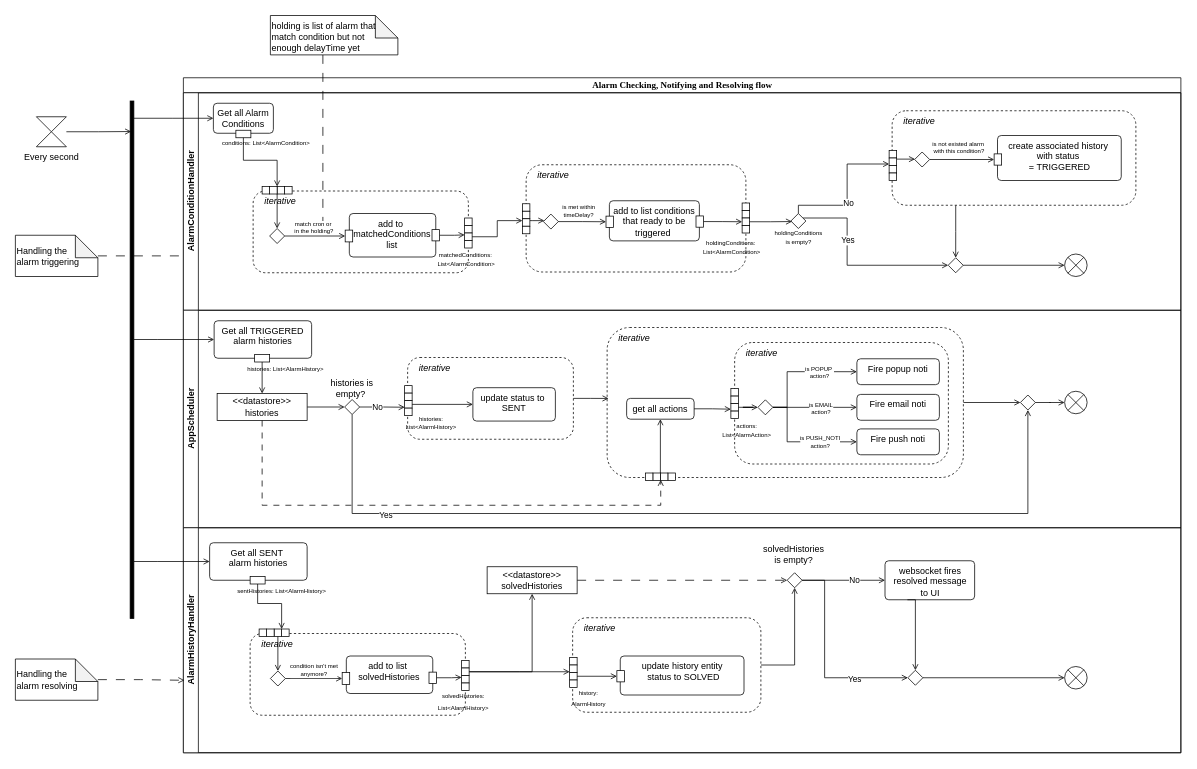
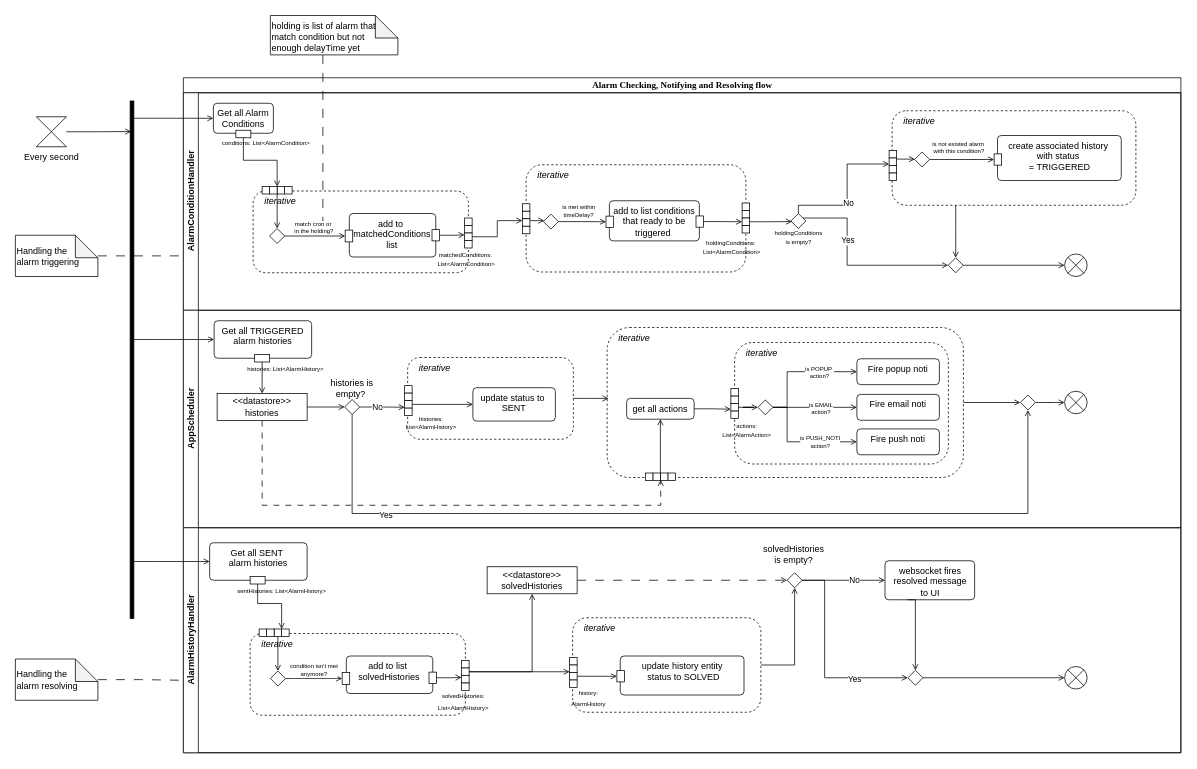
(178, 680) -> (178, 680)
